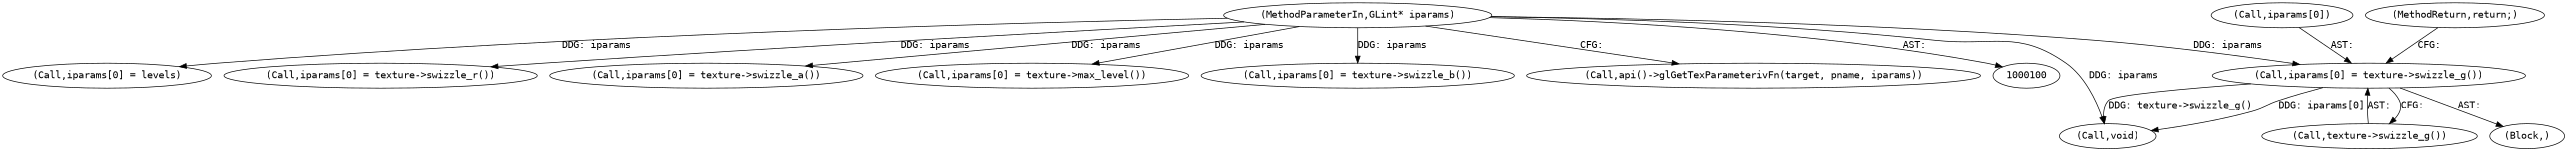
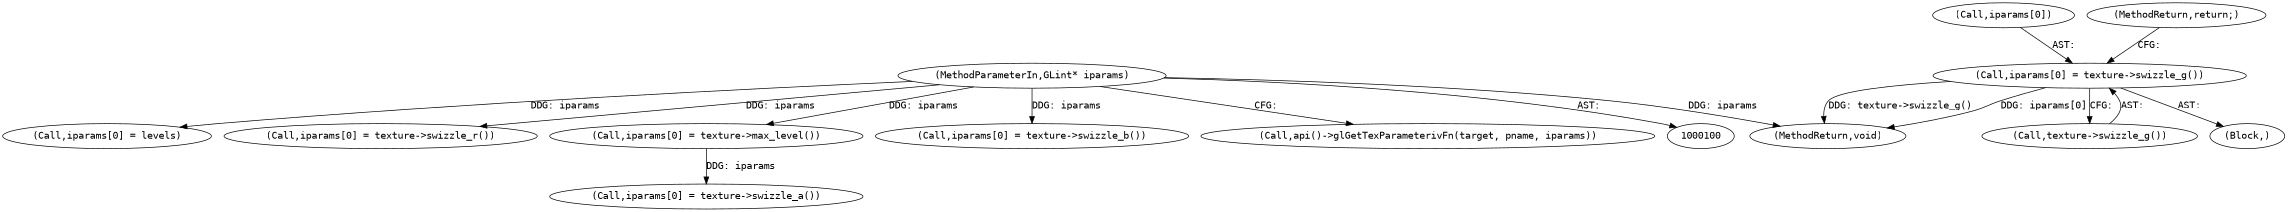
(1893, 28) -> none
(1039, 45) -> (706, 163)
(2108, 136) -> (1828, 136)
